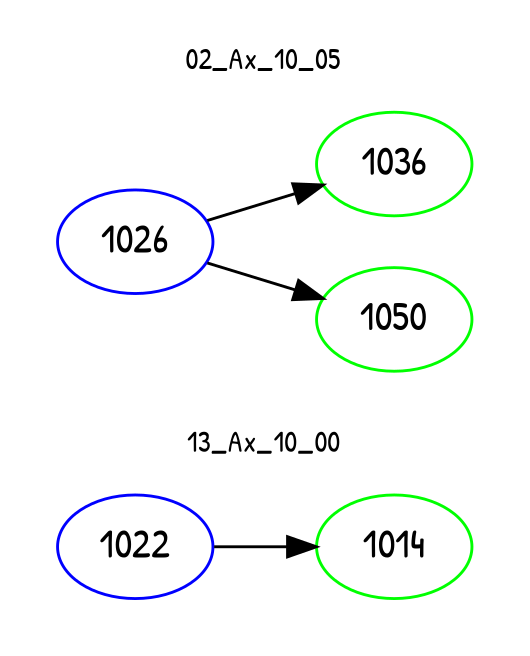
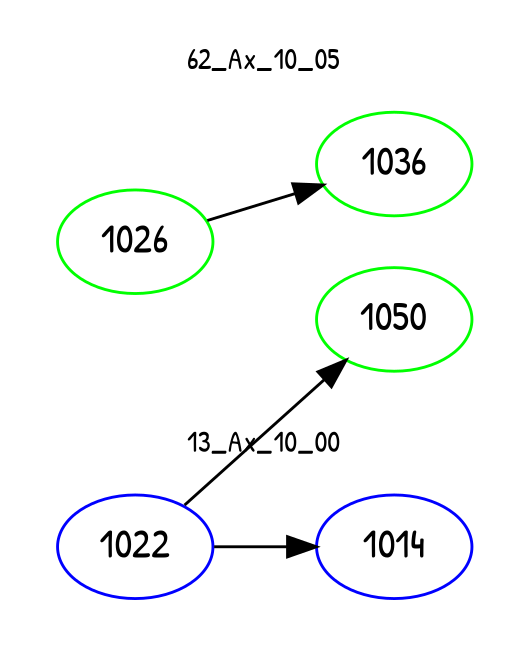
(265, 62) -> (265, 62)
(135, 242) -> (135, 242)
(251, 276) -> (254, 442)
(394, 547) -> (394, 547)
